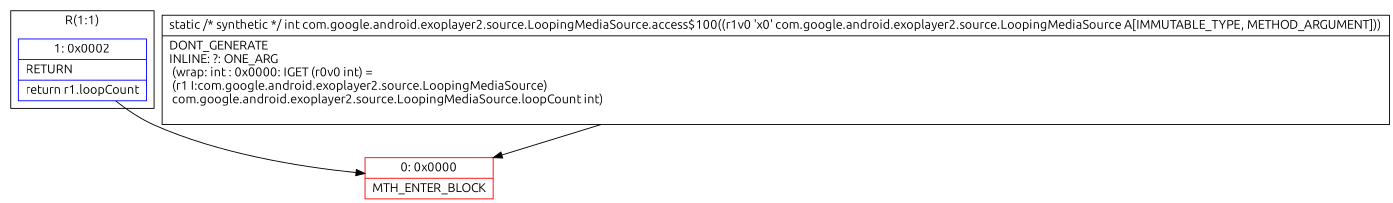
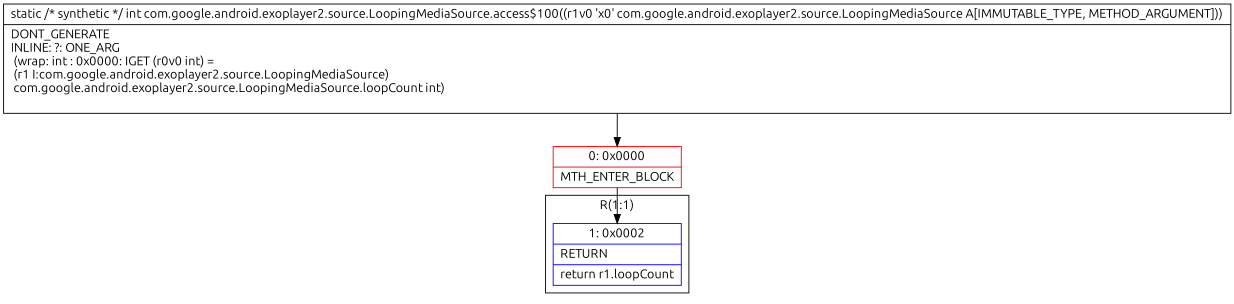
(231, 151) -> (617, 201)
